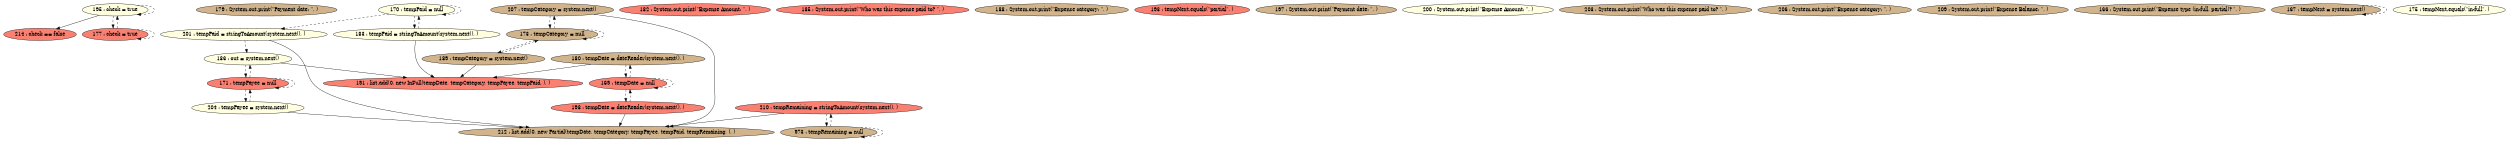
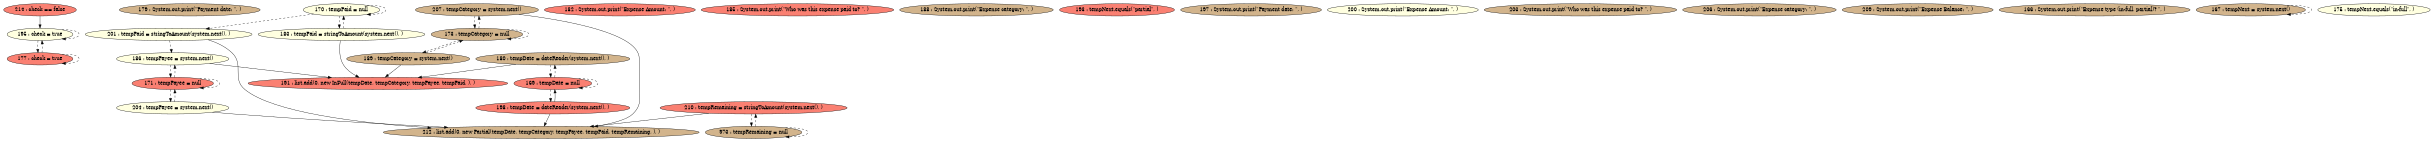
(79, 22) -> (40, 20)
(248, 59) -> (173, 59)
(630, 97) -> (555, 97)
